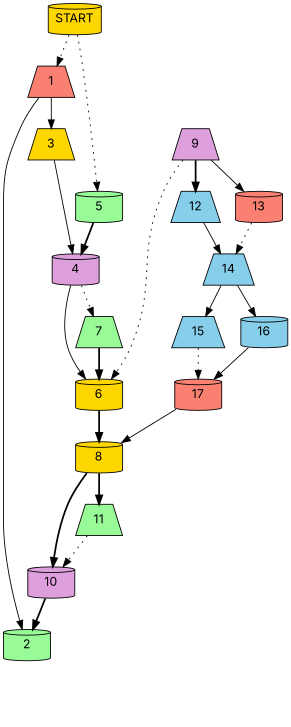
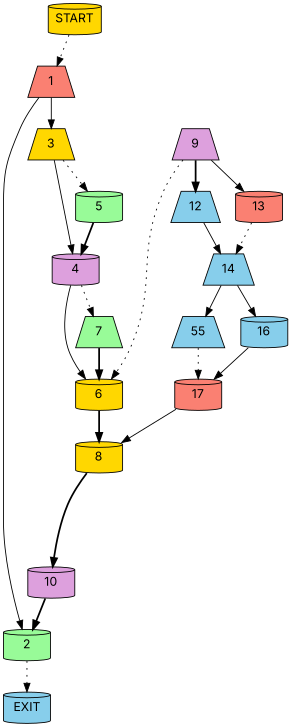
(88, 108) -> (73, 172)
(198, 332) -> (198, 332)
(99, 520) -> none
none -> (27, 708)
